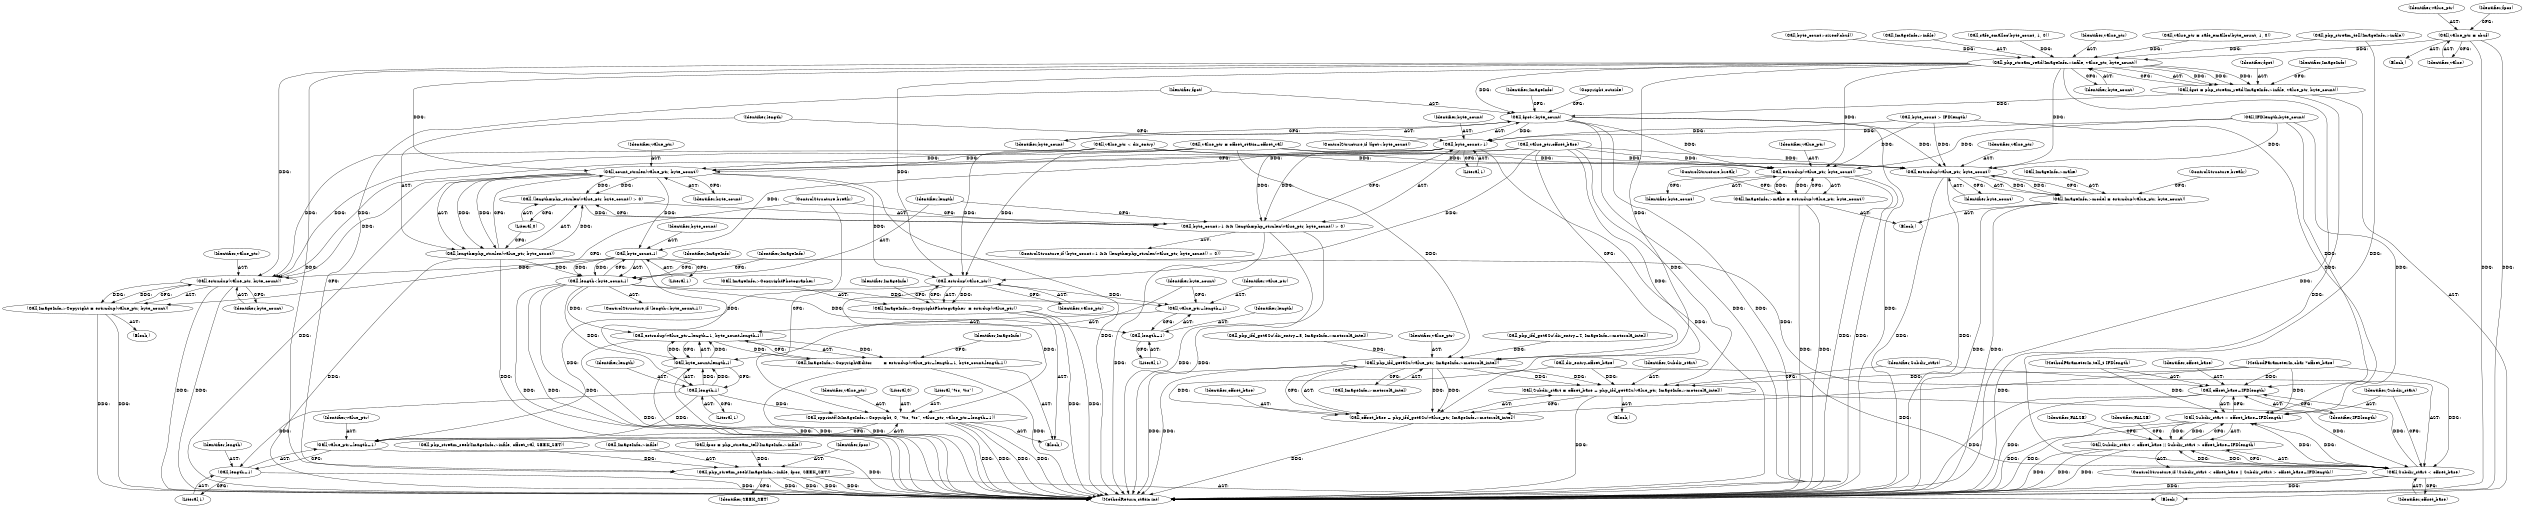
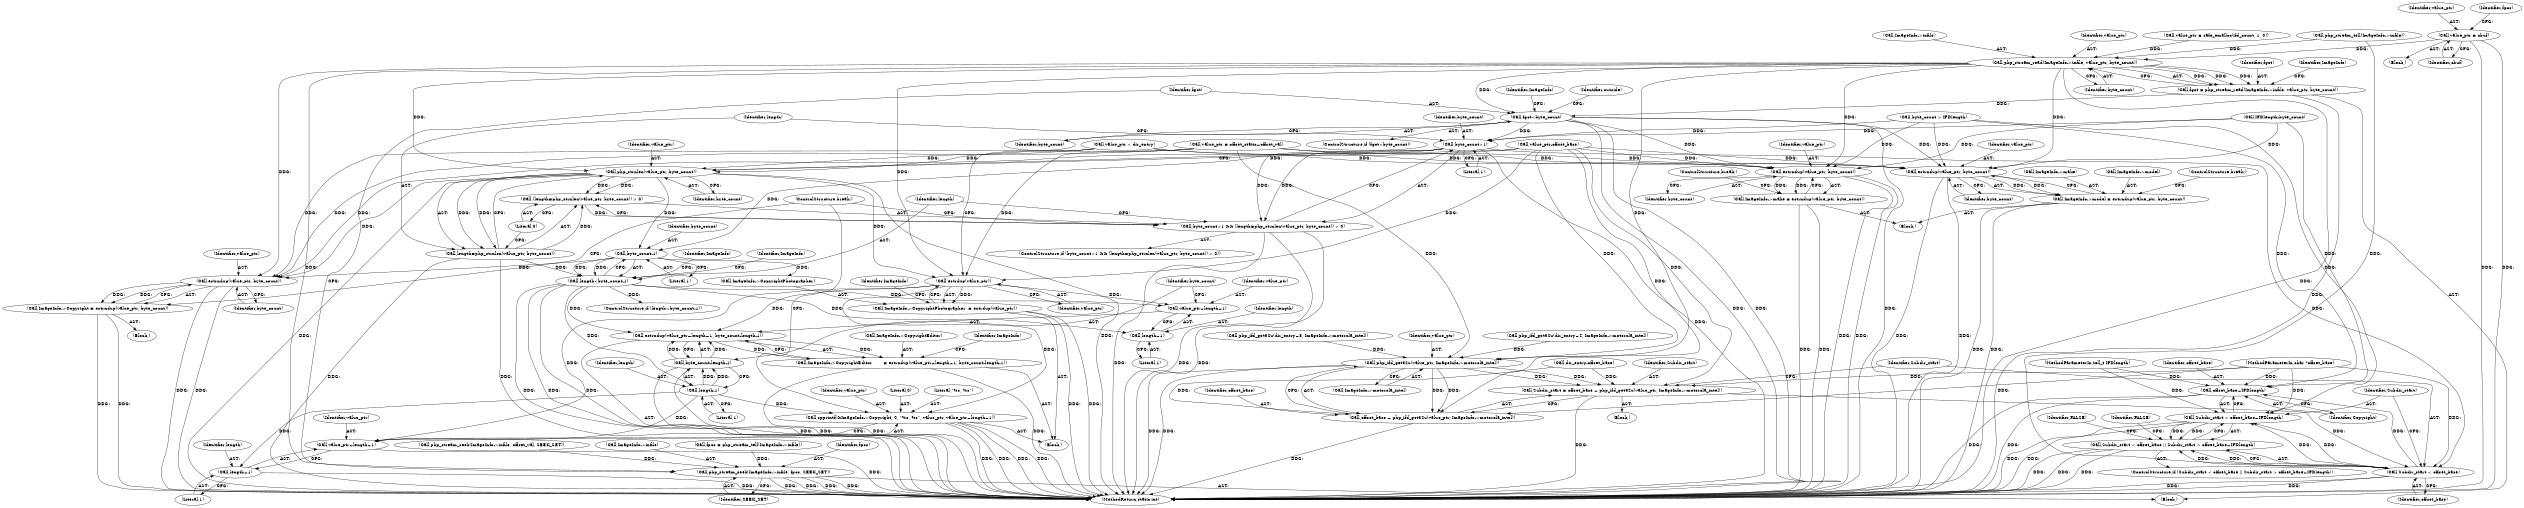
(1819, 35) -> none
(2009, 35) -> none
(2217, 35) -> (2217, 35)
(2445, 63) -> (2445, 63)
(1601, 90) -> (1601, 90)
(1461, 136) -> (1451, 128)
(651, 172) -> (651, 172)
none -> (2133, 172)
(971, 213) -> (971, 213)
(1610, 254) -> (1610, 254)
(1401, 261) -> (2280, 179)
(2396, 276) -> none
(635, 295) -> (635, 295)
none -> (797, 295)
(679, 329) -> (733, 261)
none -> (904, 336)
(2176, 377) -> (2176, 377)
(651, 418) -> (651, 418)
(2353, 418) -> (2353, 418)
(1990, 458) -> (2083, 161)
none -> (723, 485)
